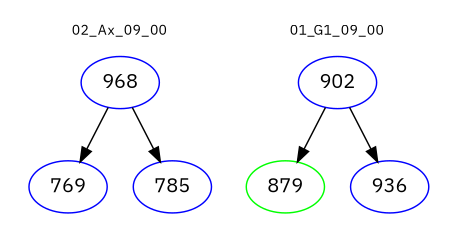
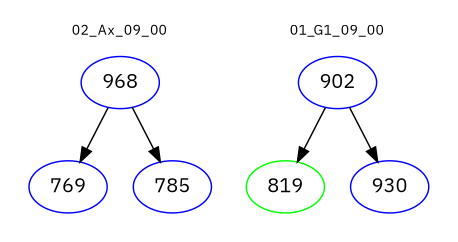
(285, 187) -> (285, 187)
(390, 187) -> (390, 187)
